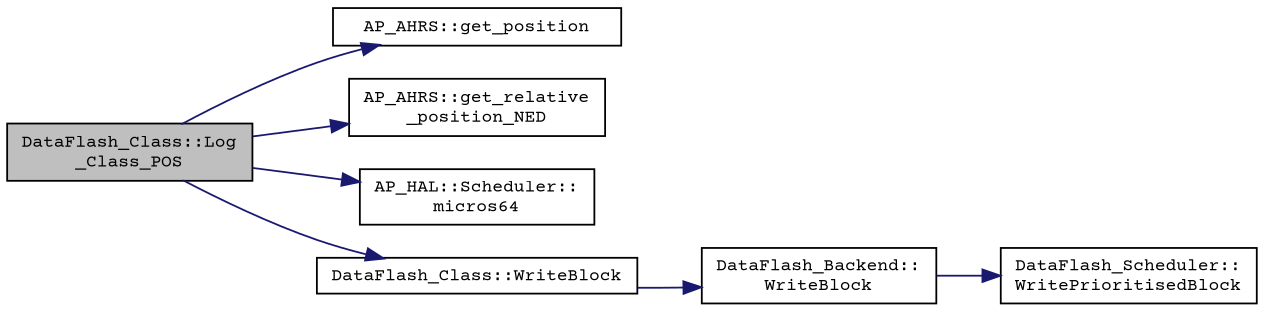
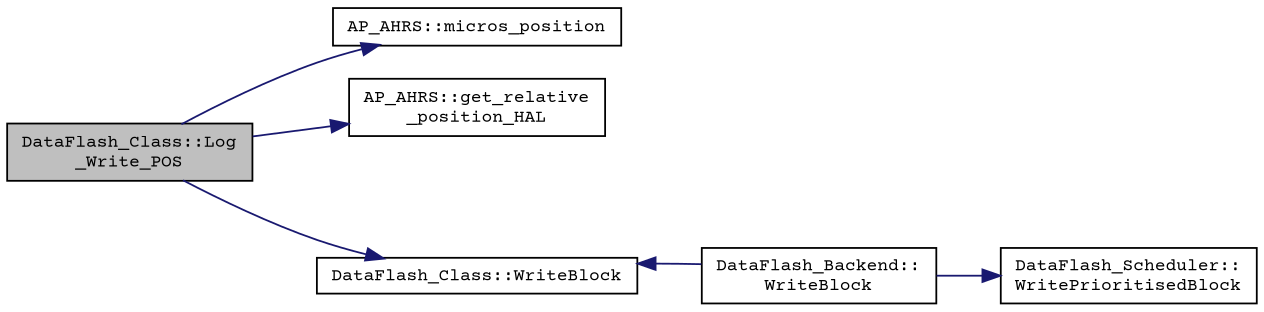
(477, 27) -> (477, 27)
(477, 107) -> (477, 107)
(130, 152) -> (130, 152)
(477, 197) -> none
(660, 288) -> (679, 264)
